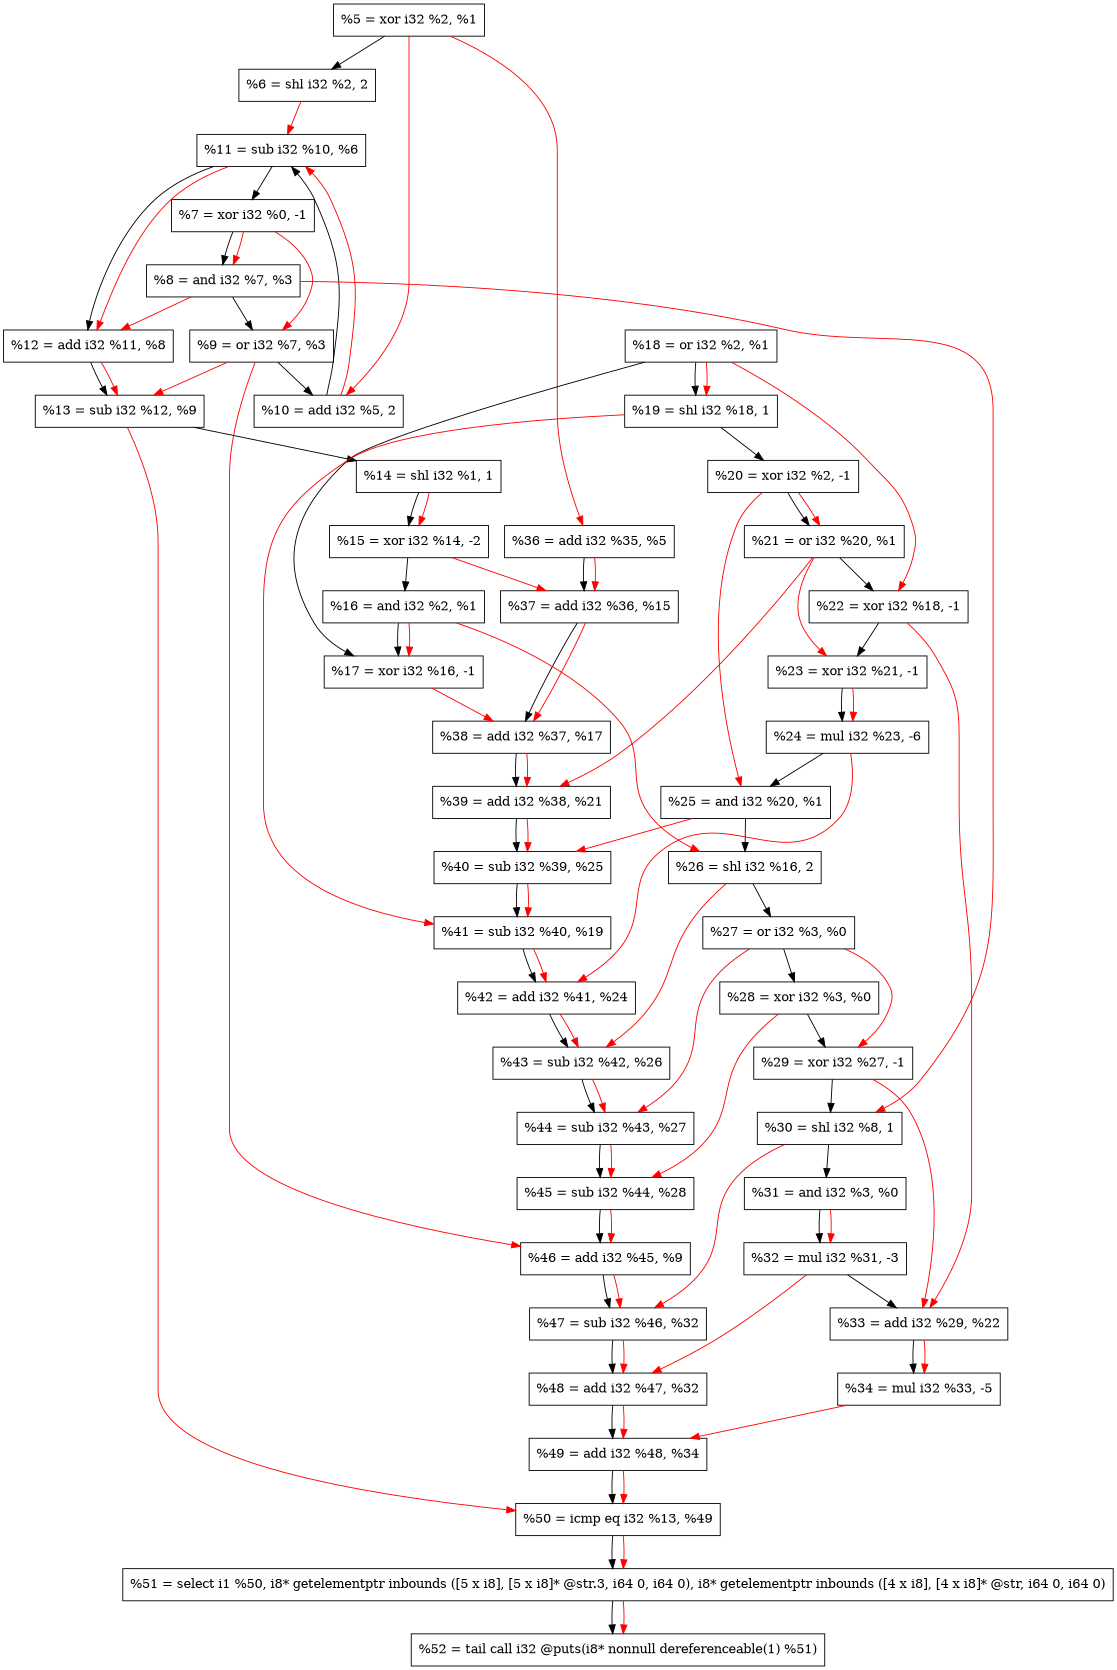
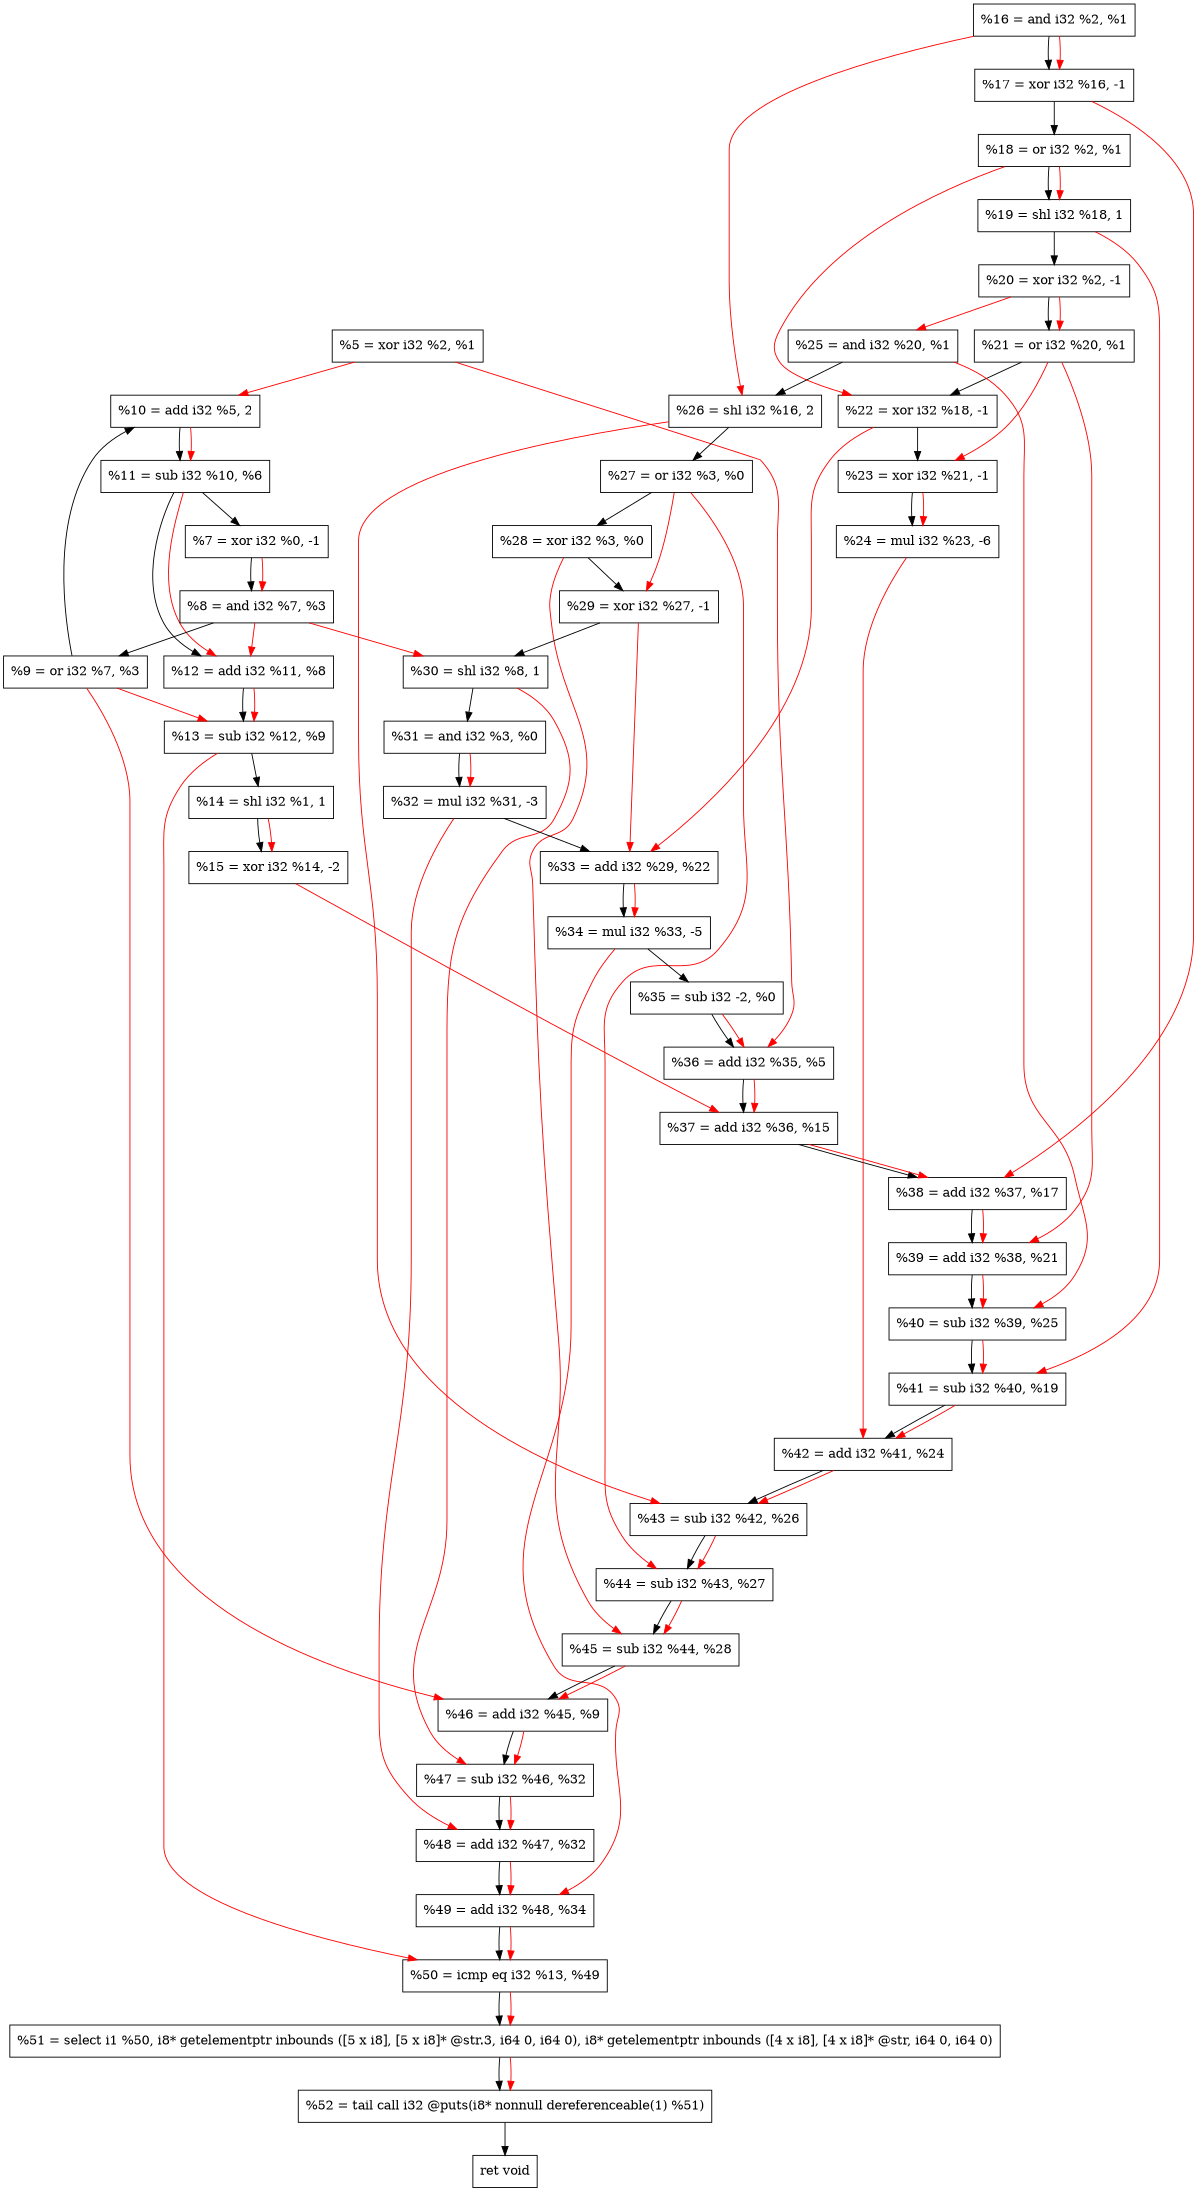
(307, 85) -> none
(312, 274) -> none
(412, 432) -> (1054, 113)
(407, 570) -> none
(801, 767) -> none
none -> (707, 998)
none -> (505, 2171)
